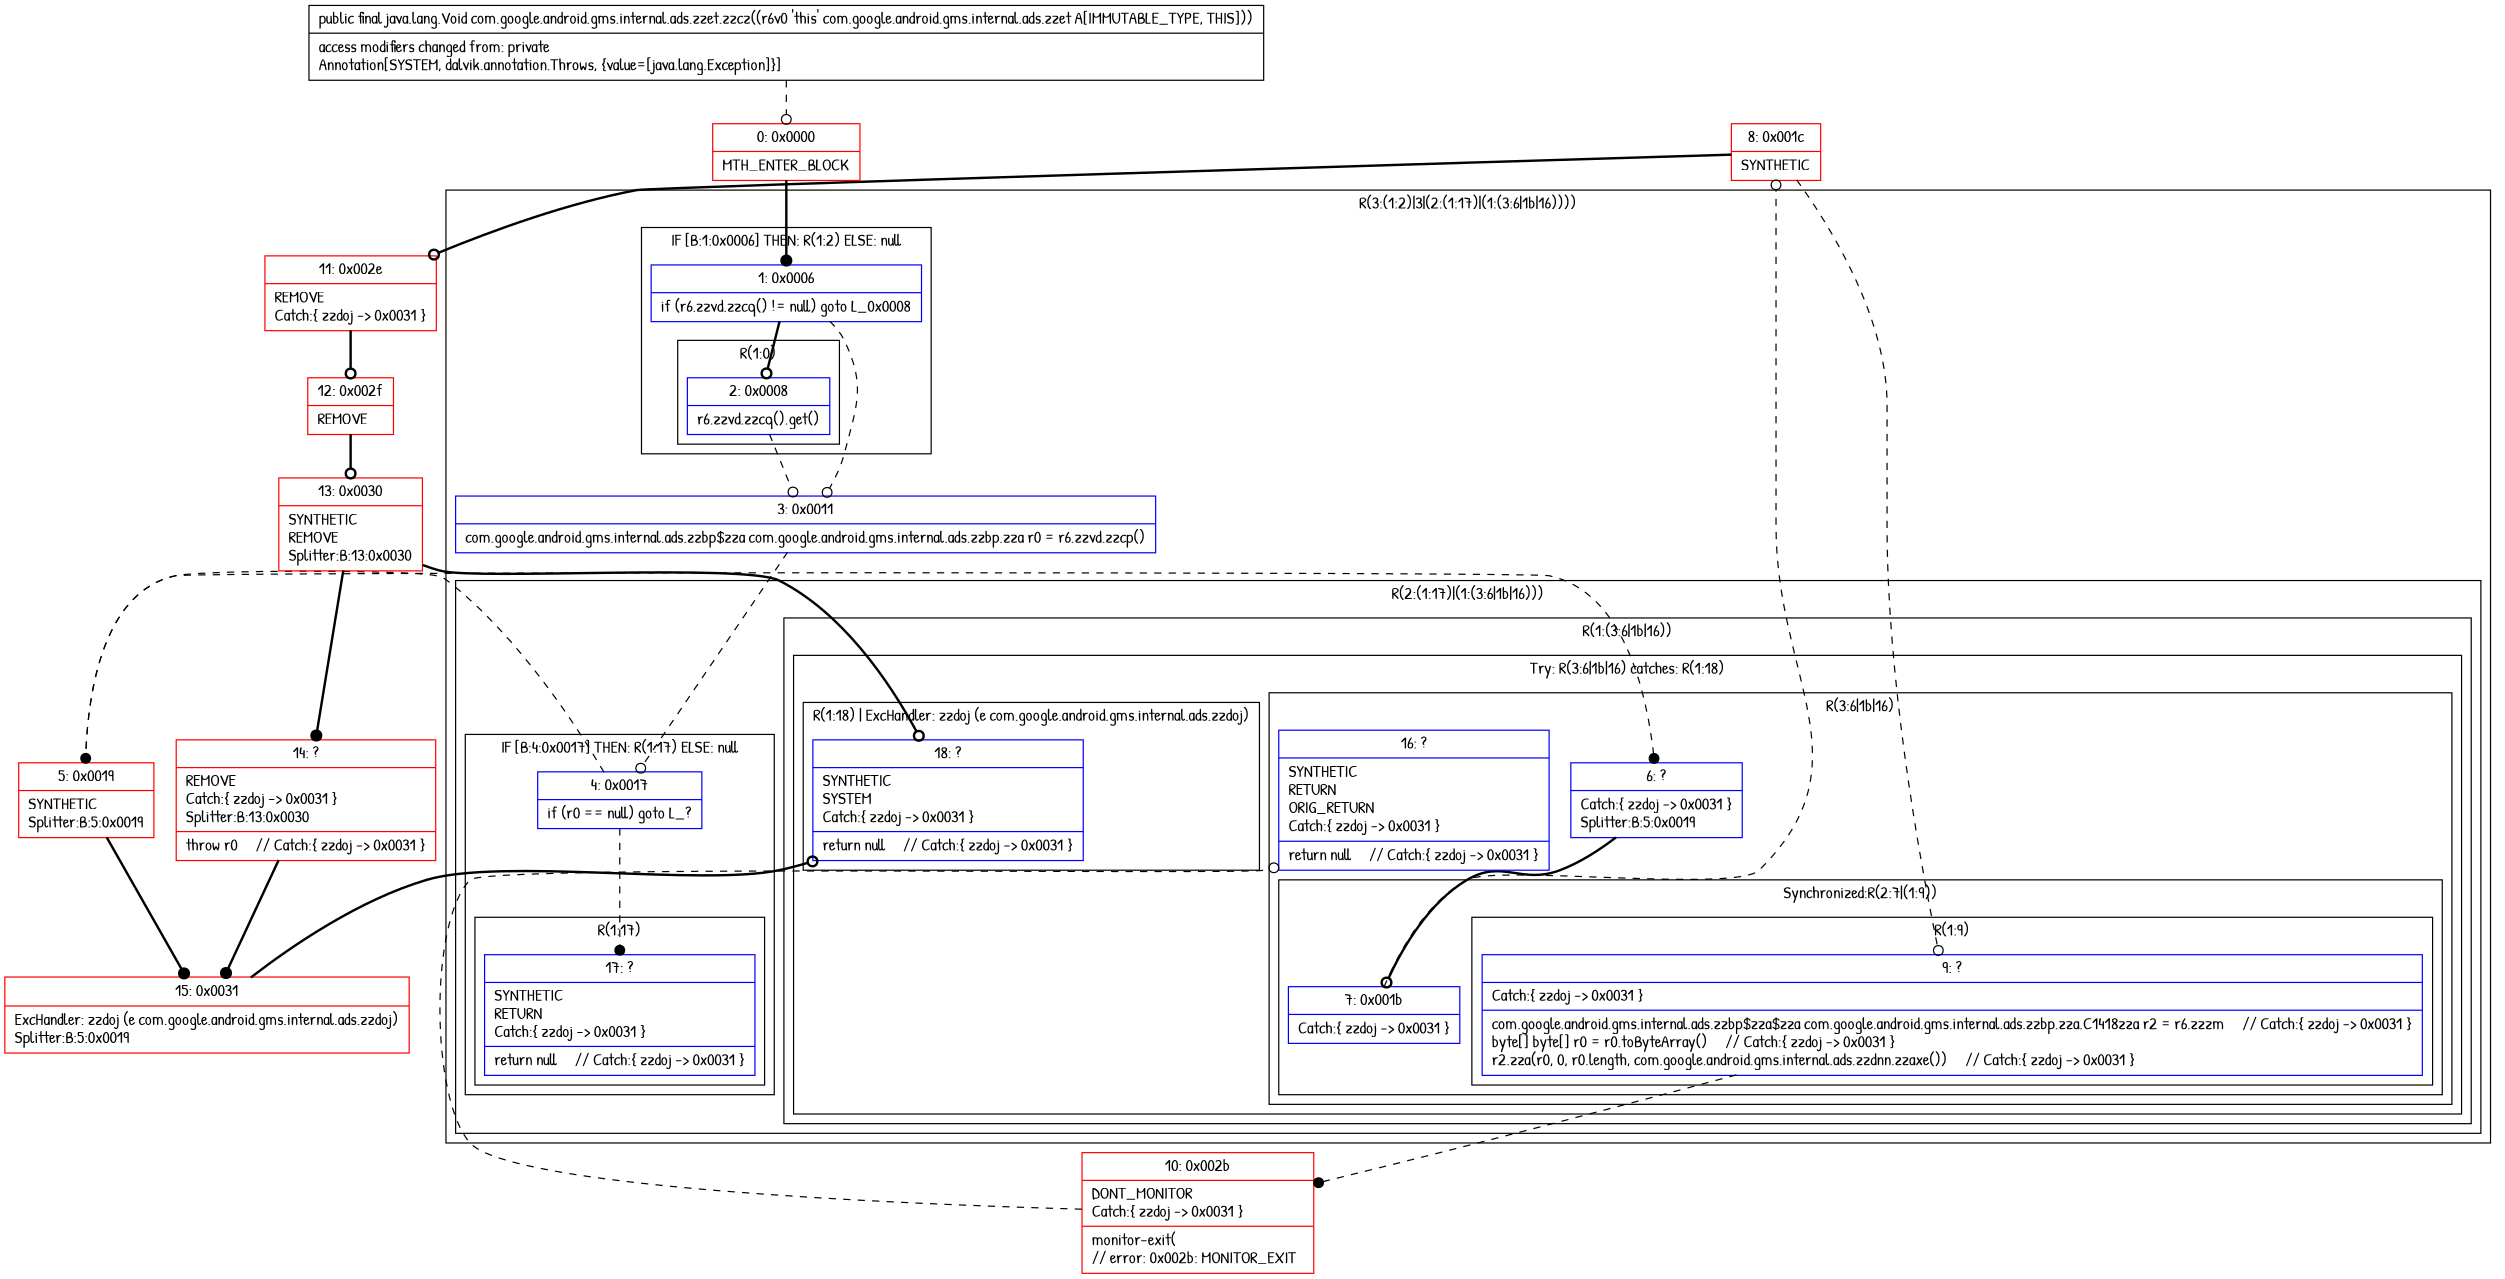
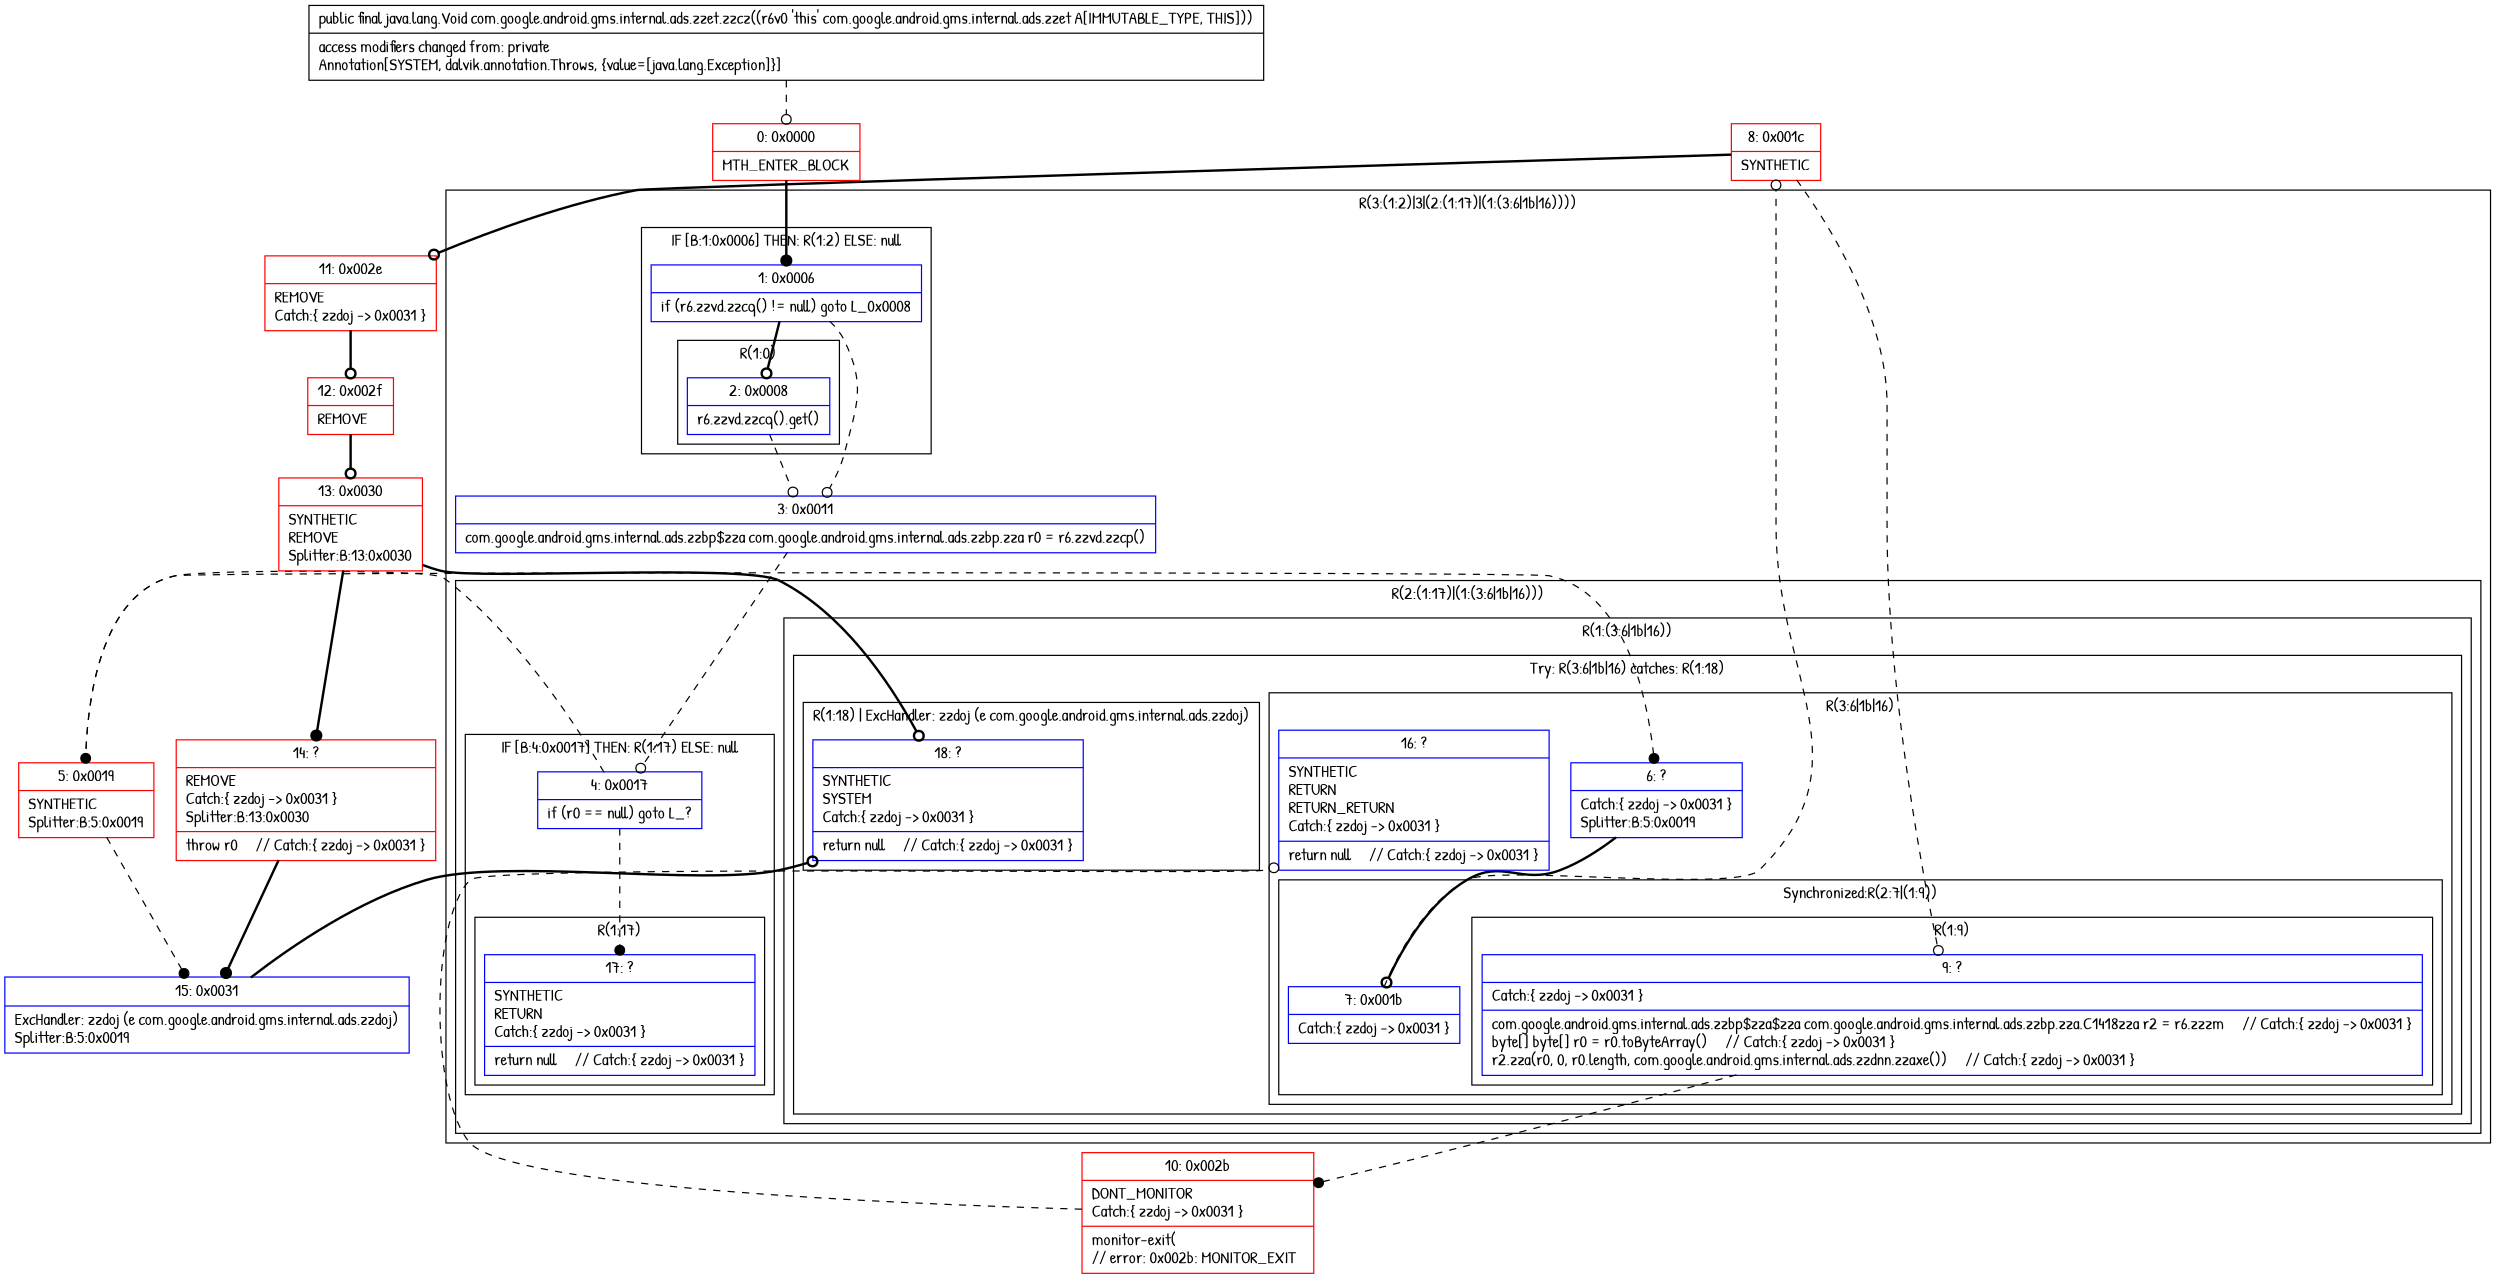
(1332, 808) -> (1342, 808)
(144, 903) -> (144, 903)
(207, 1015) -> (207, 1015)
